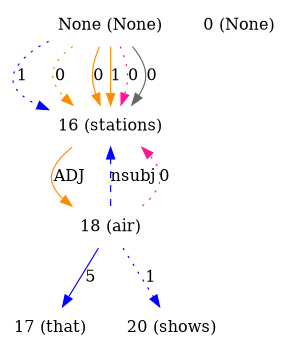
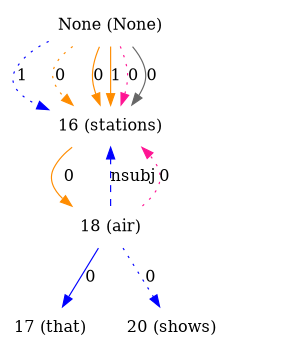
(239, 25) -> none
(70, 177) -> (70, 177)
(91, 277) -> (91, 277)
(151, 277) -> (151, 277)
